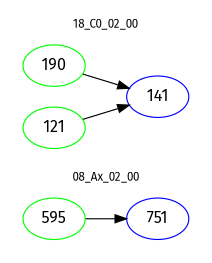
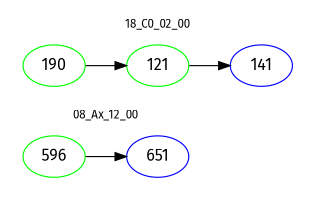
(100, 80) -> (100, 66)
(106, 178) -> (106, 116)
(54, 219) -> (54, 157)
(158, 219) -> (158, 157)
